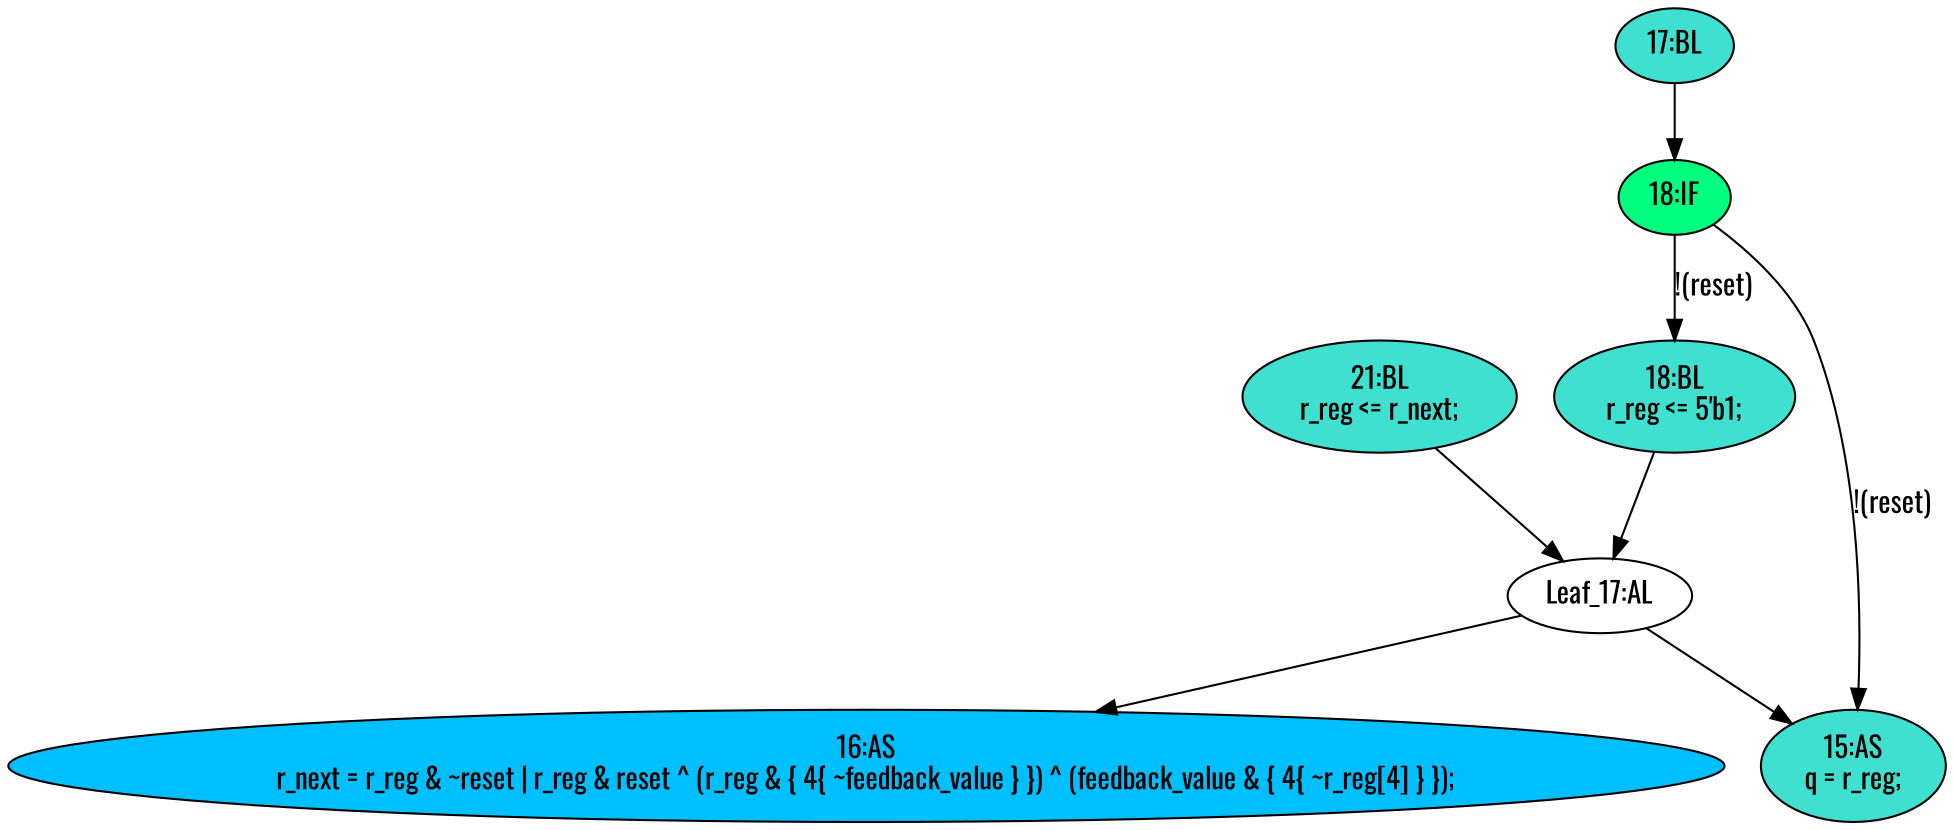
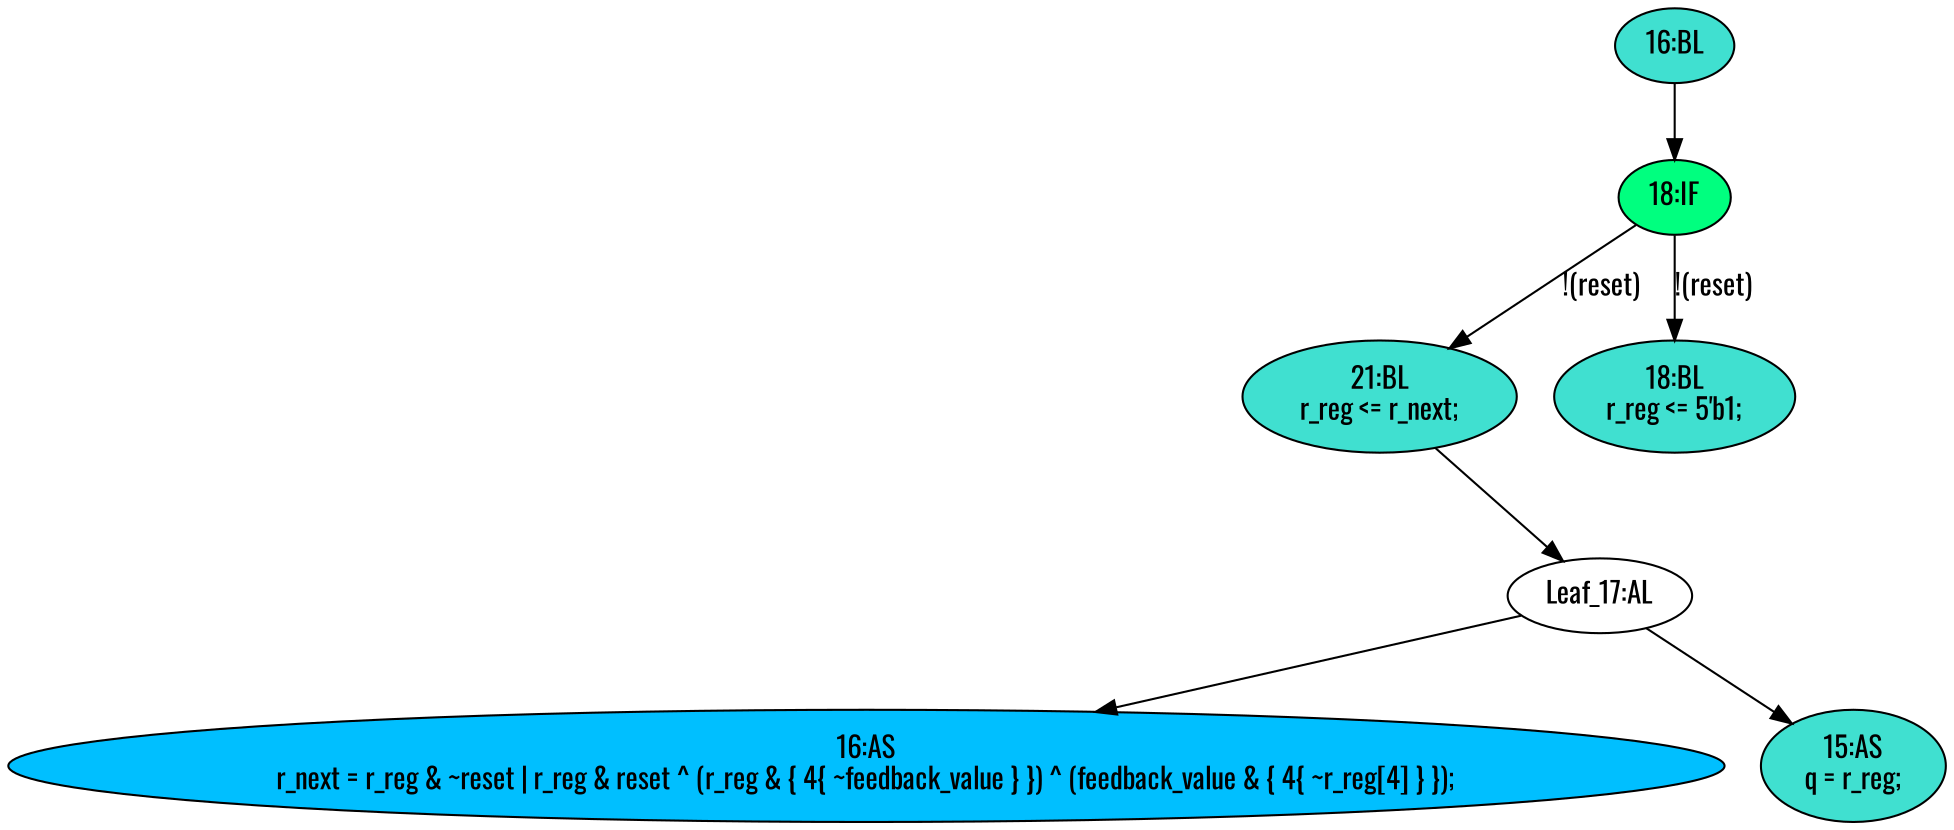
(1675, 46) -> (1675, 46)
(1841, 436) -> (1552, 281)
(1638, 495) -> none
